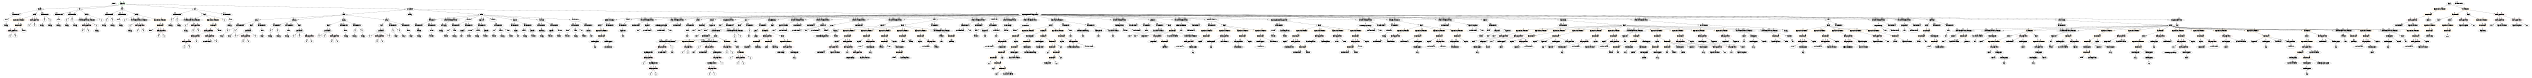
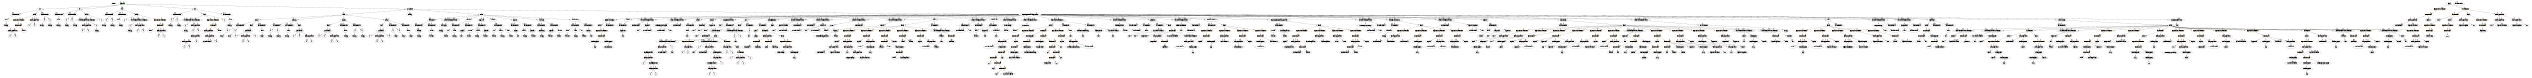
(40, 9) -> (40, 9)
